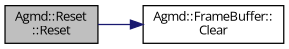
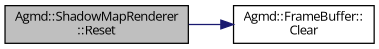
(51, 24) -> (97, 24)
